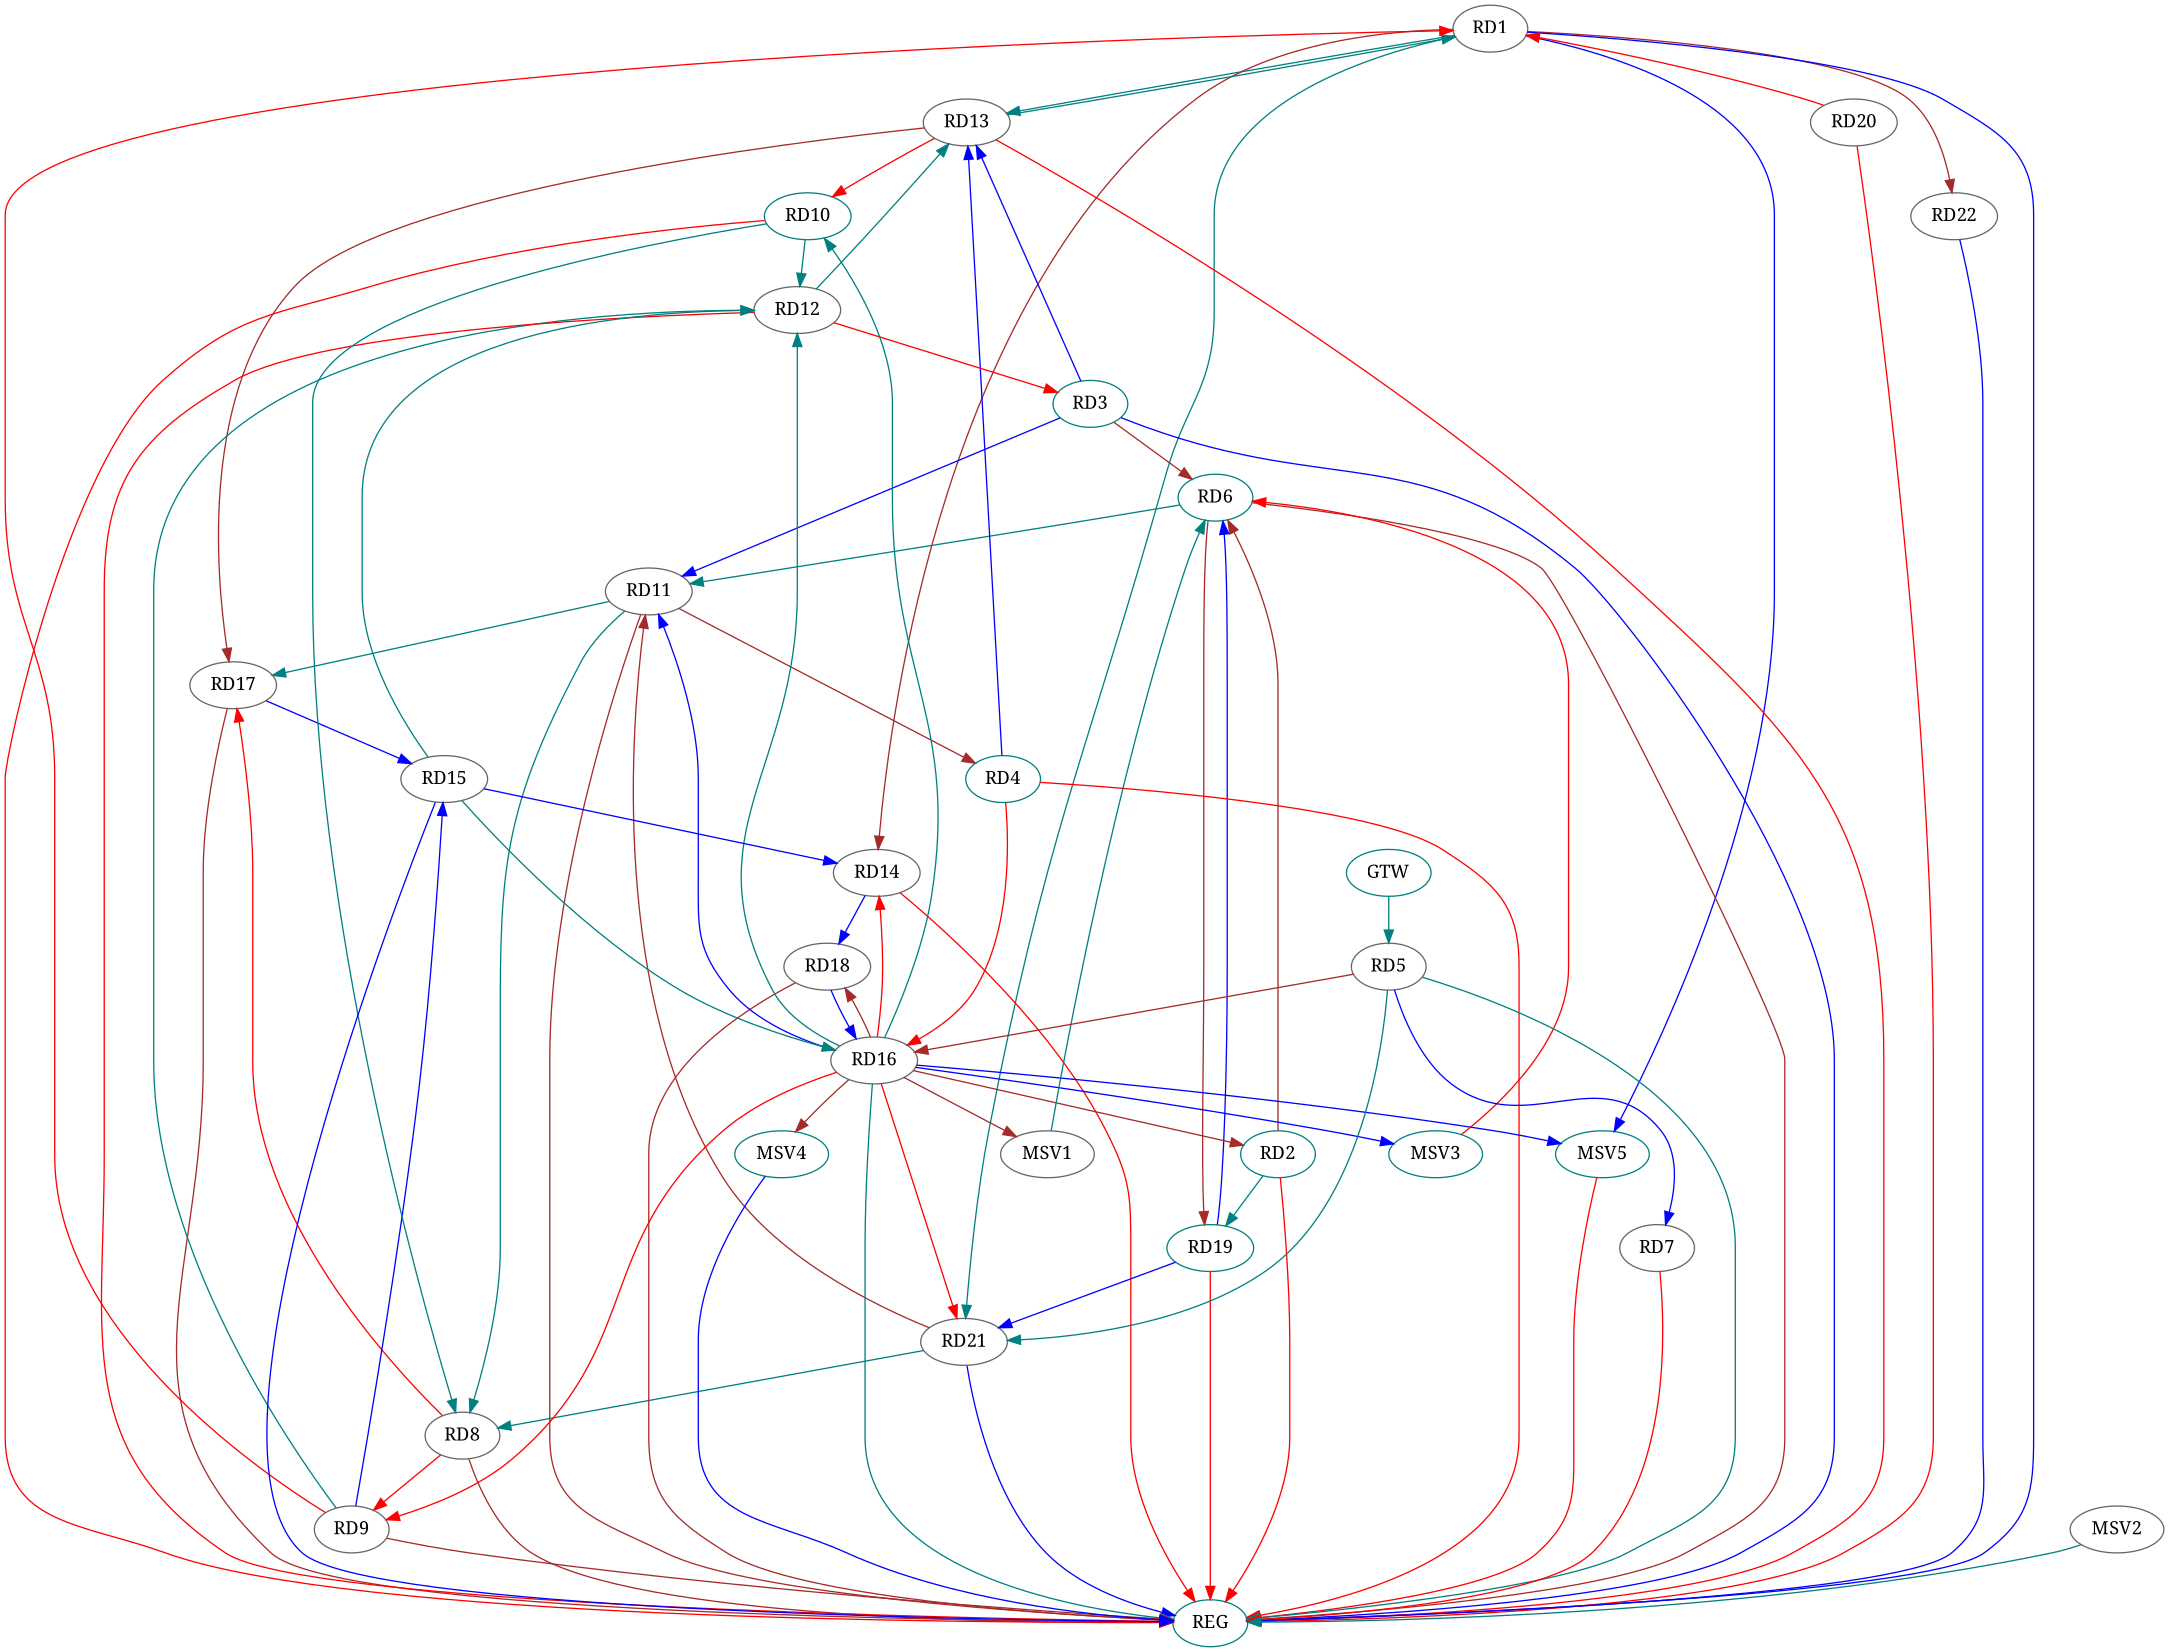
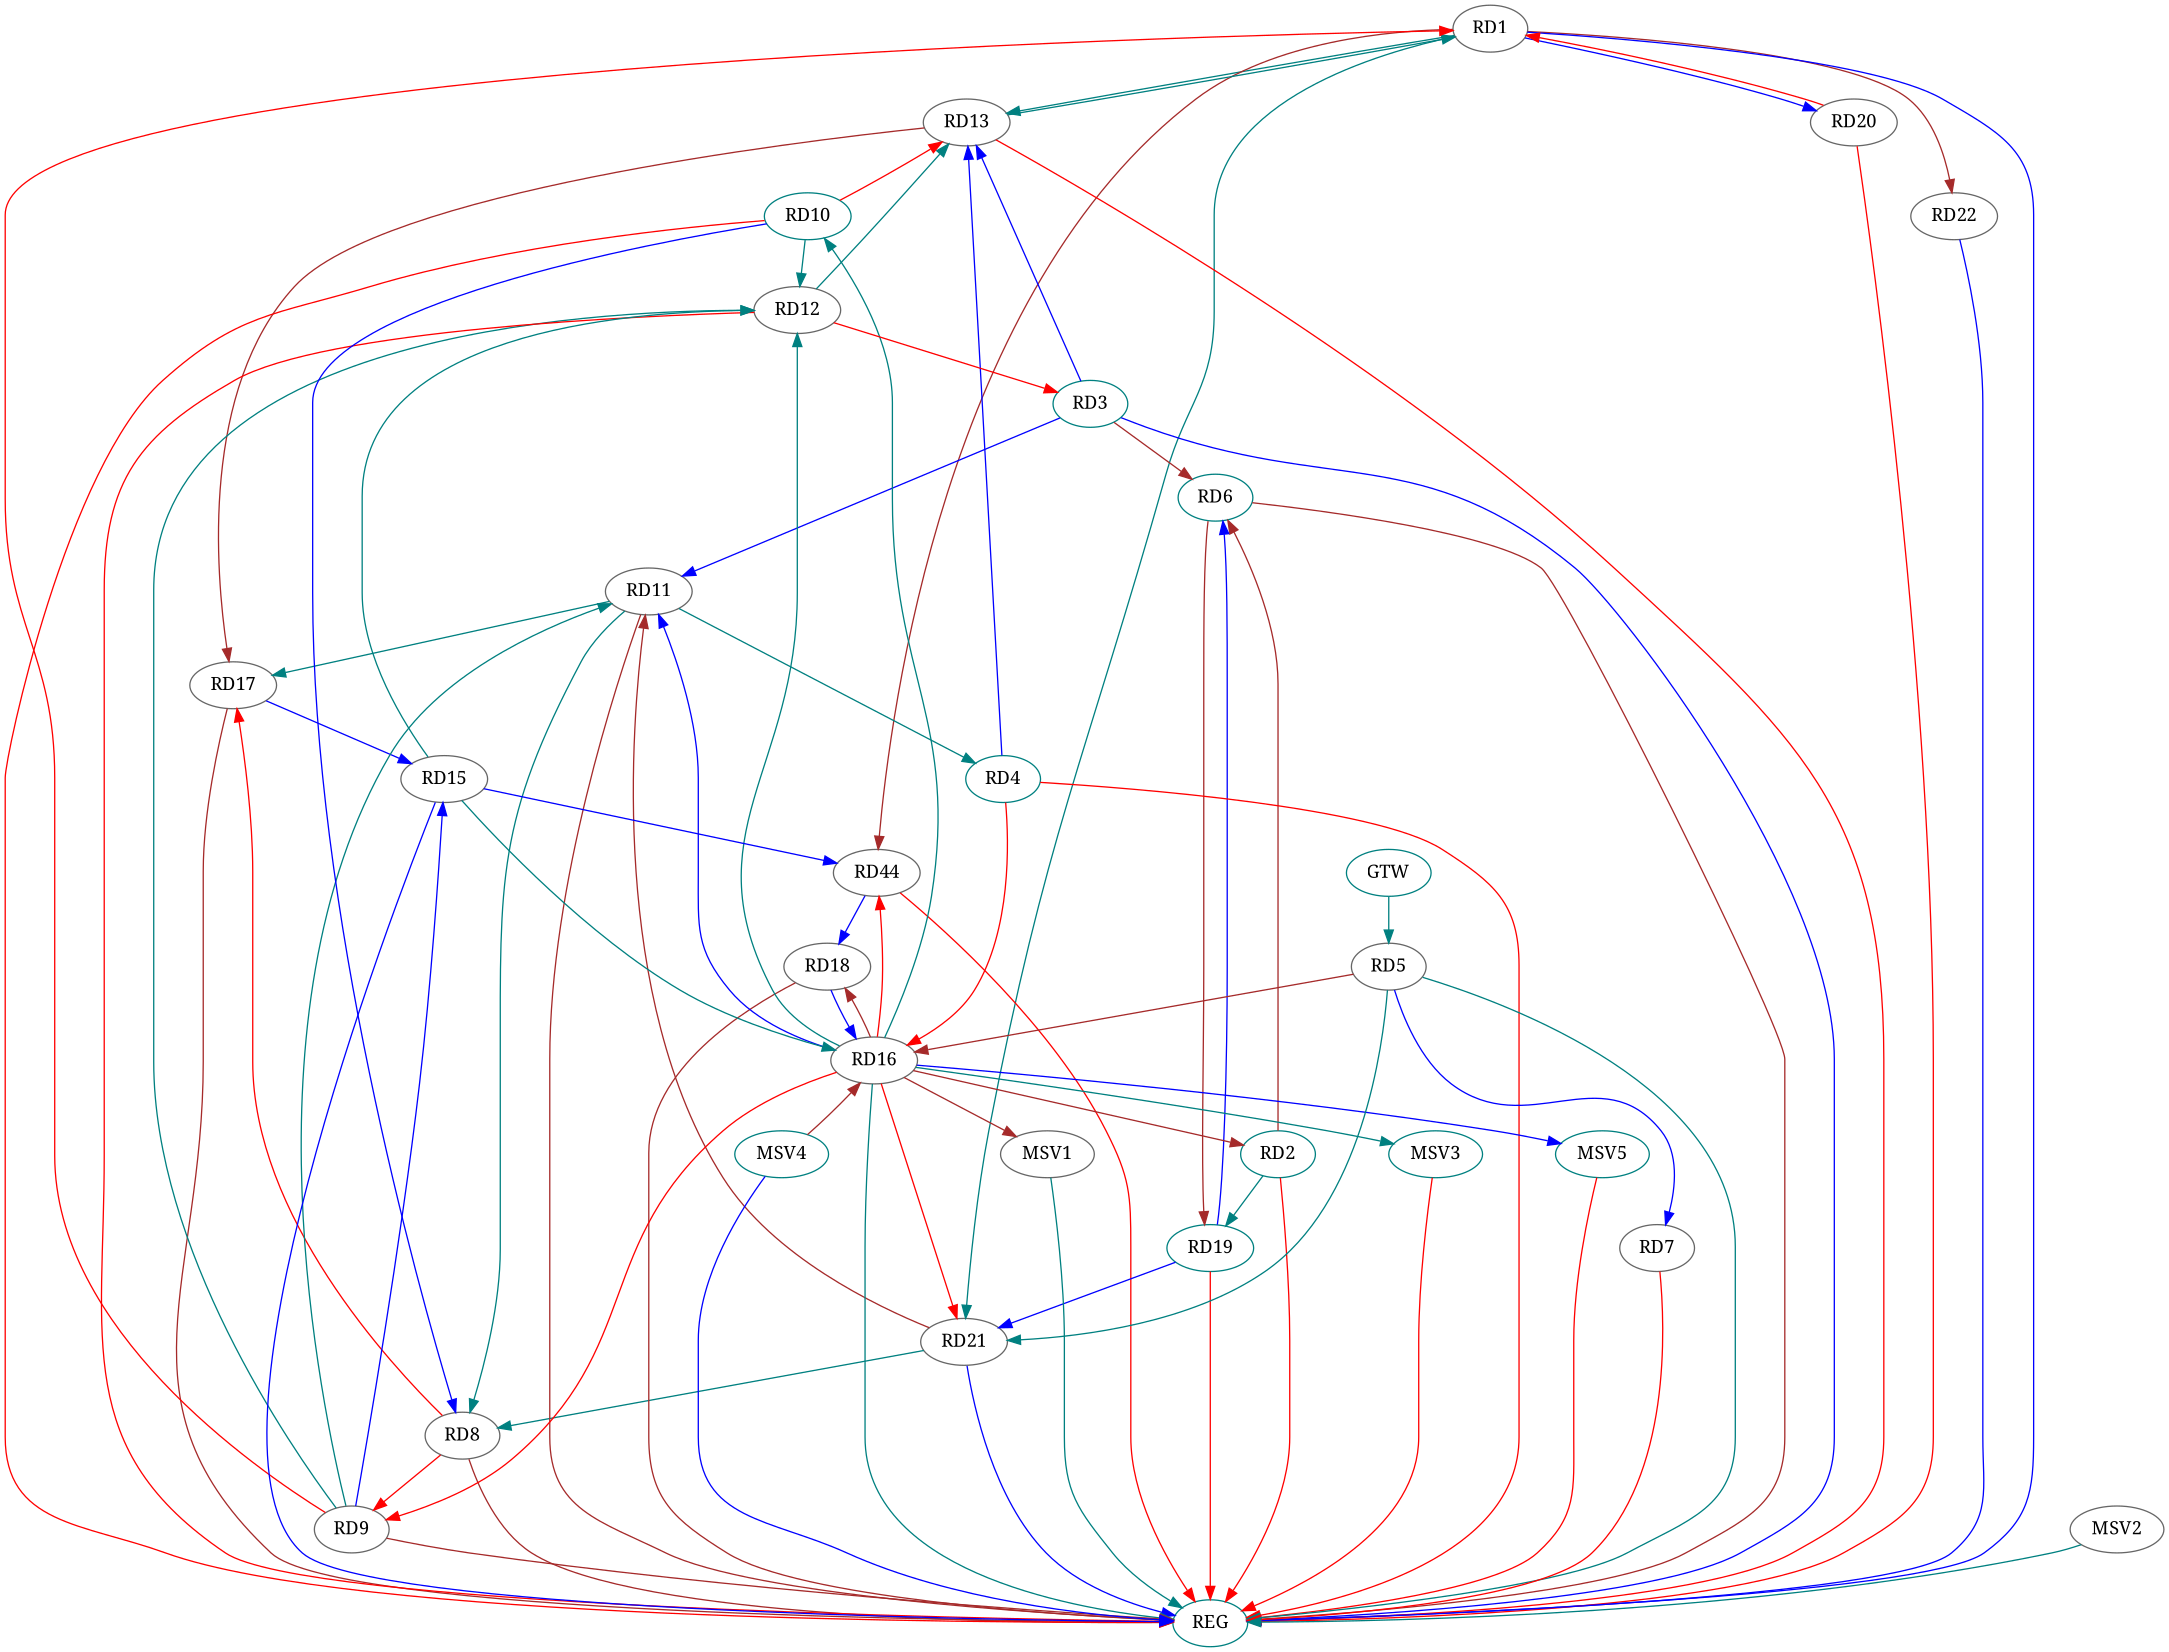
(889, 163) -> (886, 175)
(1774, 516) -> (1665, 69)
(942, 544) -> (312, 995)
(315, 656) -> (315, 656)
(821, 683) -> (821, 683)
(1569, 736) -> (1419, 1431)
(1113, 828) -> (1064, 1409)
(877, 873) -> (877, 873)
(826, 1100) -> (830, 1114)
(1149, 1101) -> (1149, 1101)
